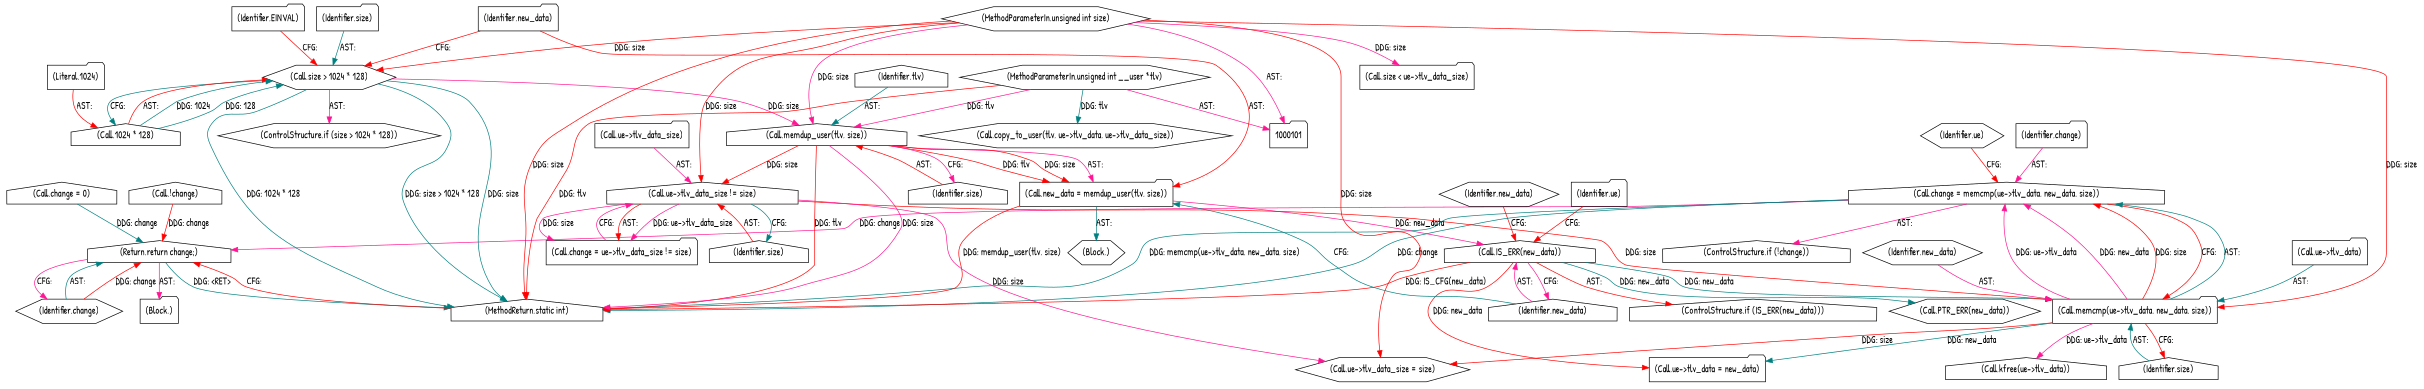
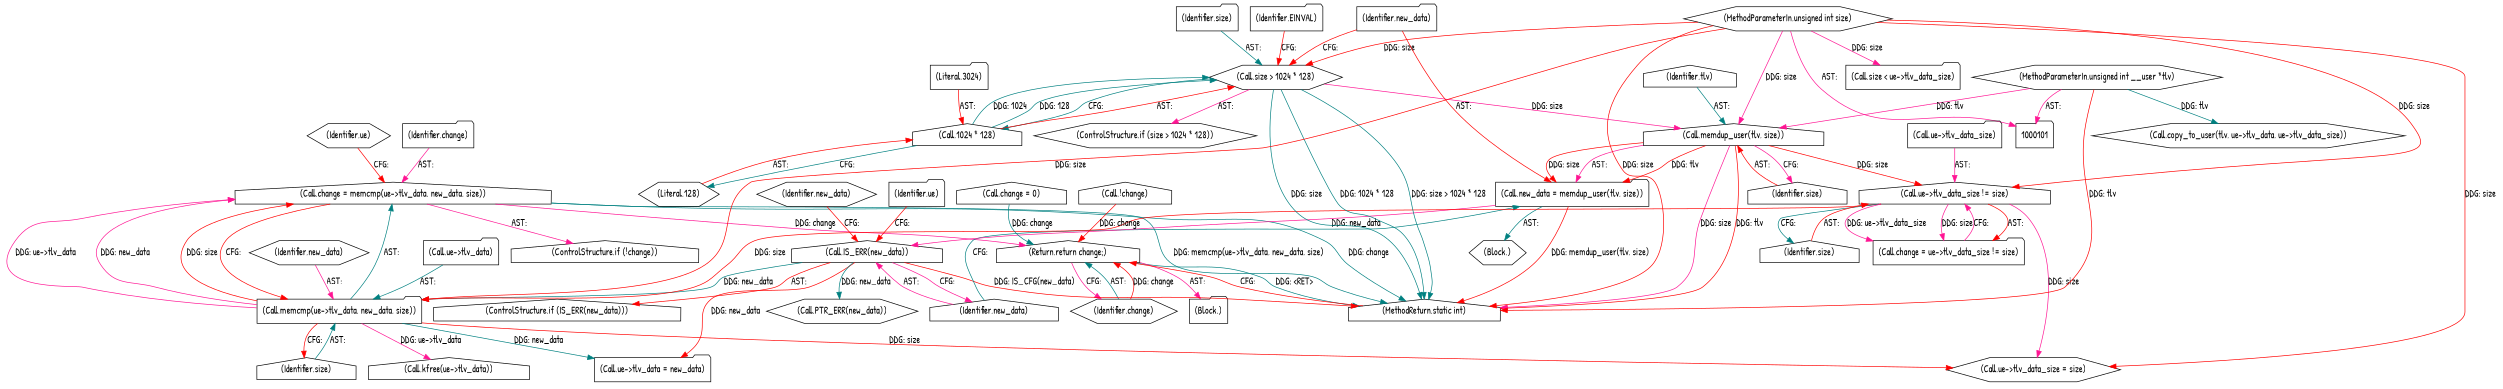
(76, 77) -> (959, 77)
none -> (679, 194)
